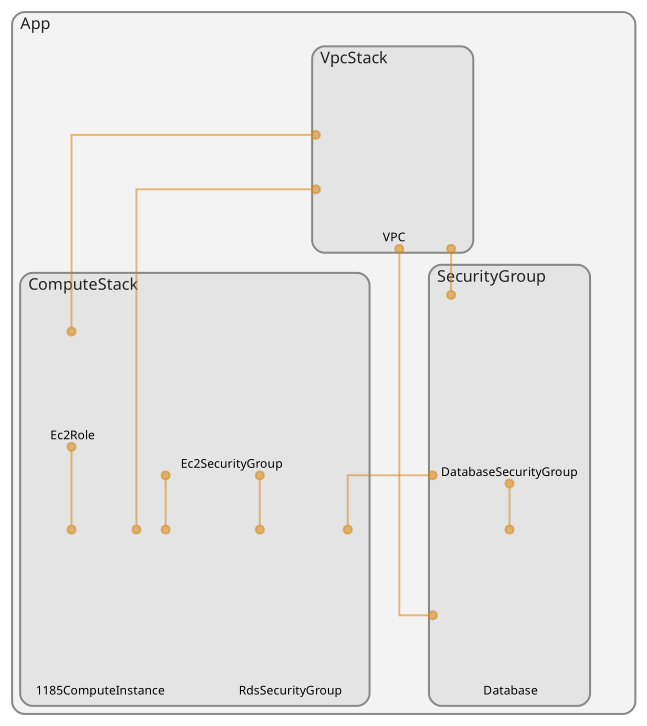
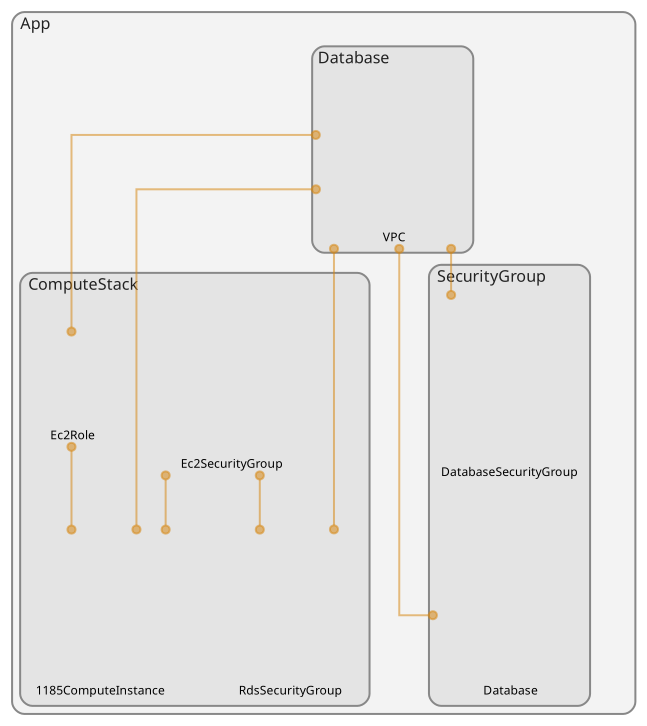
(354, 59) -> (354, 59)
(363, 475) -> (334, 389)
(510, 507) -> none
